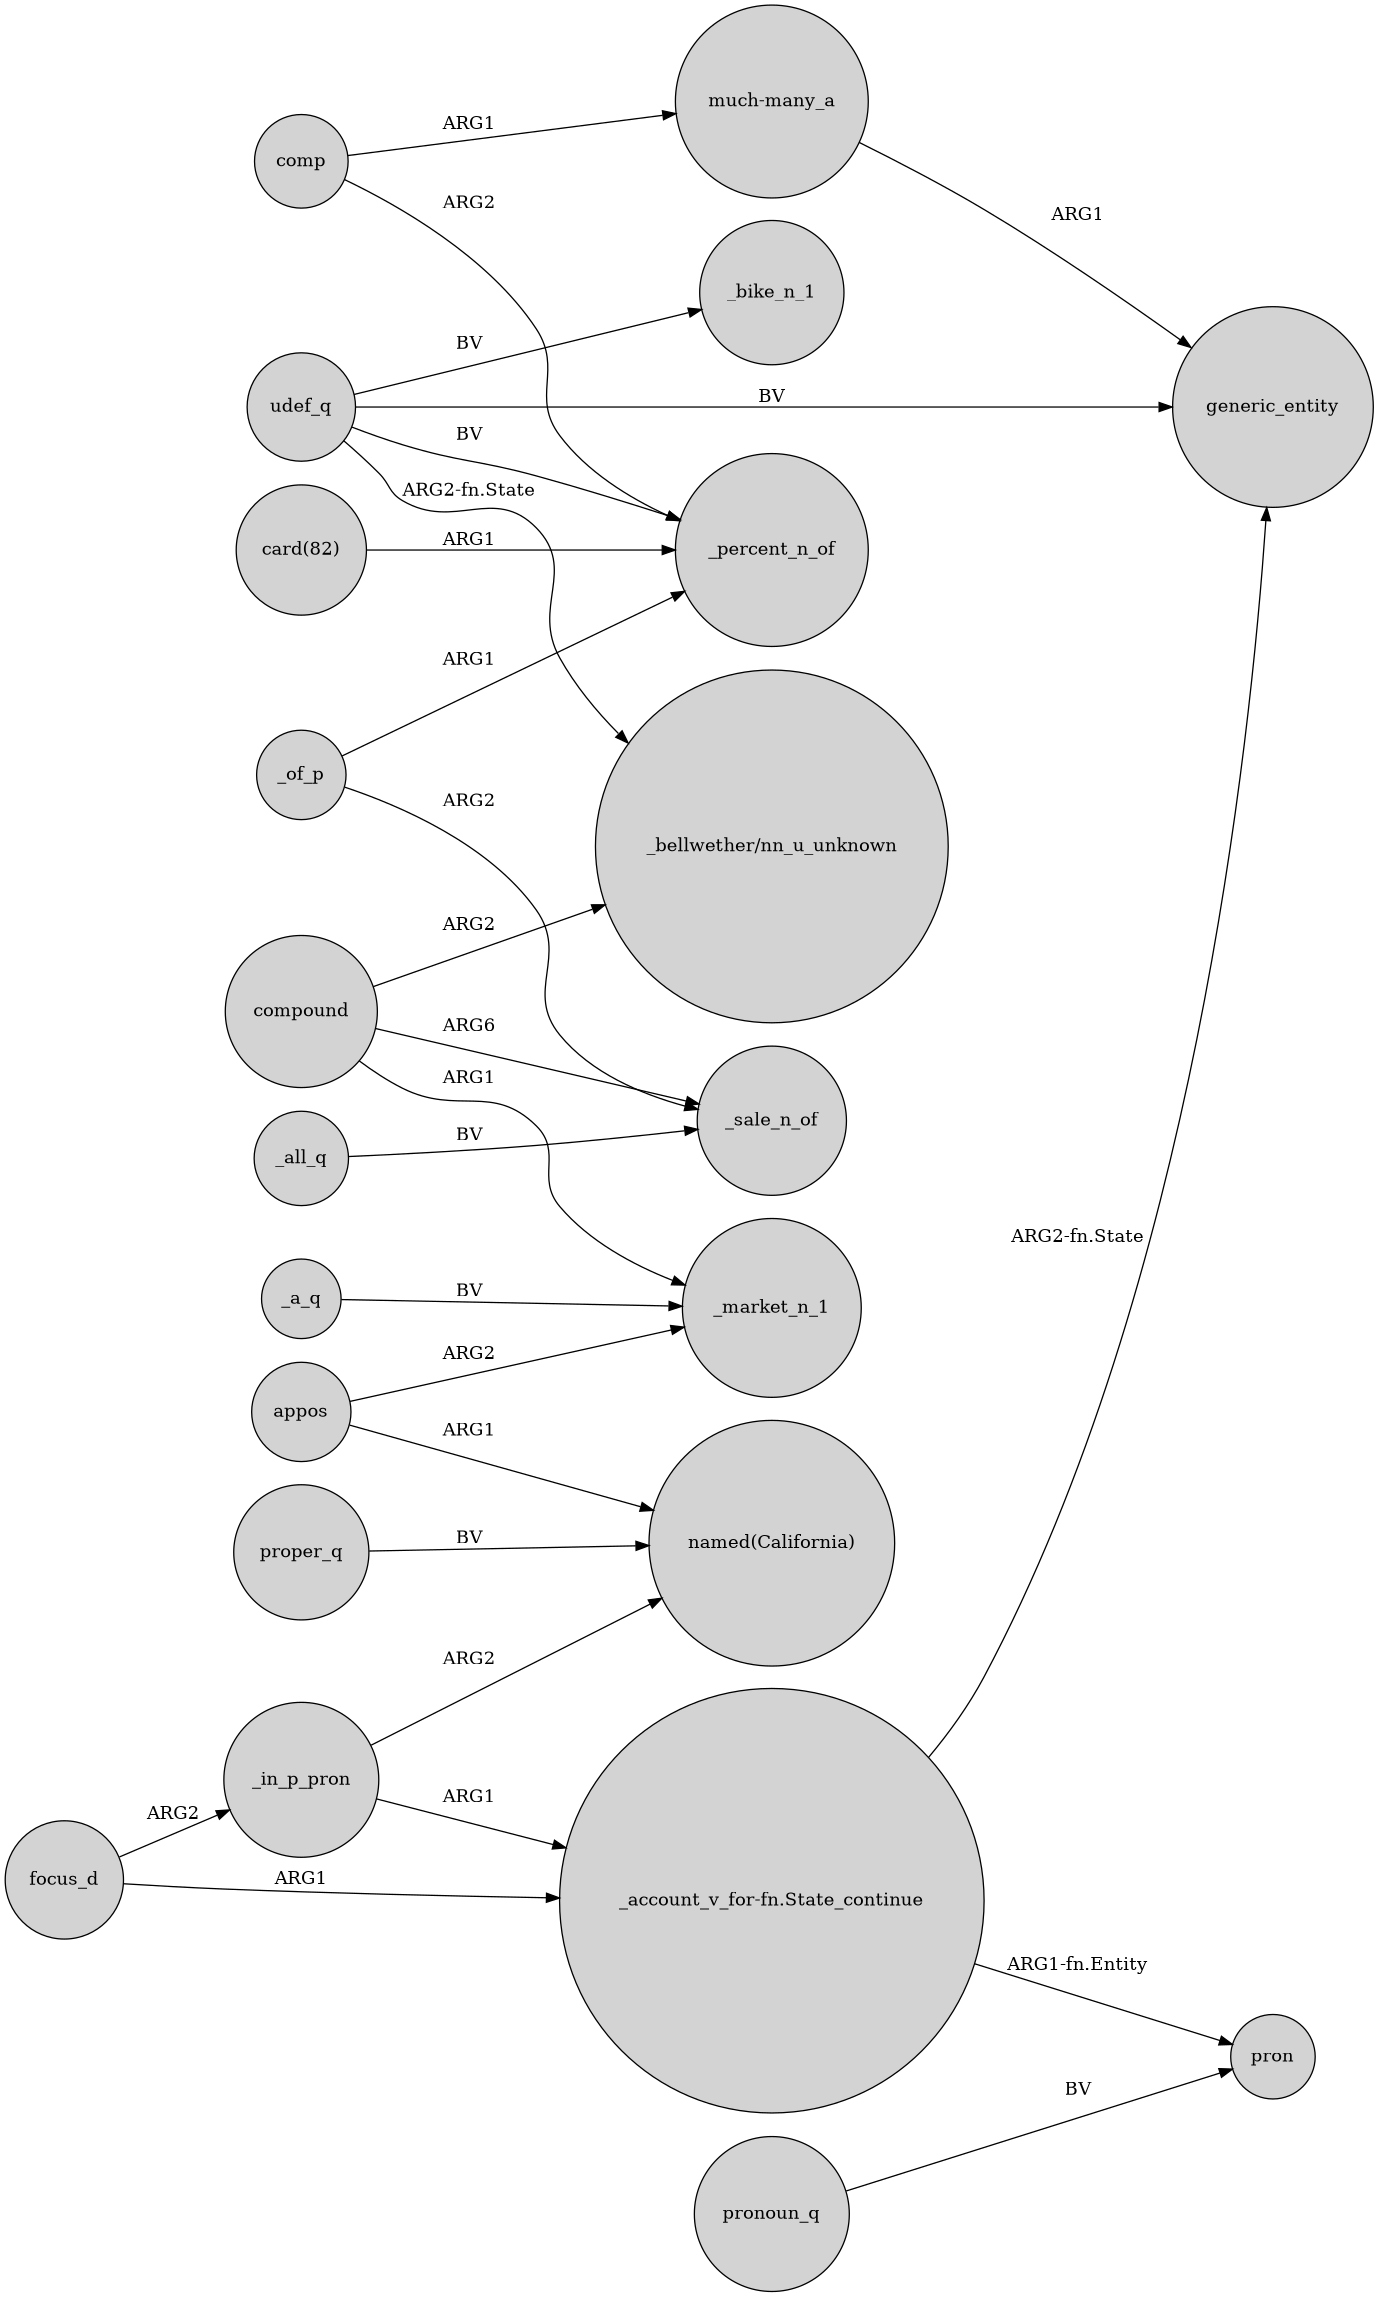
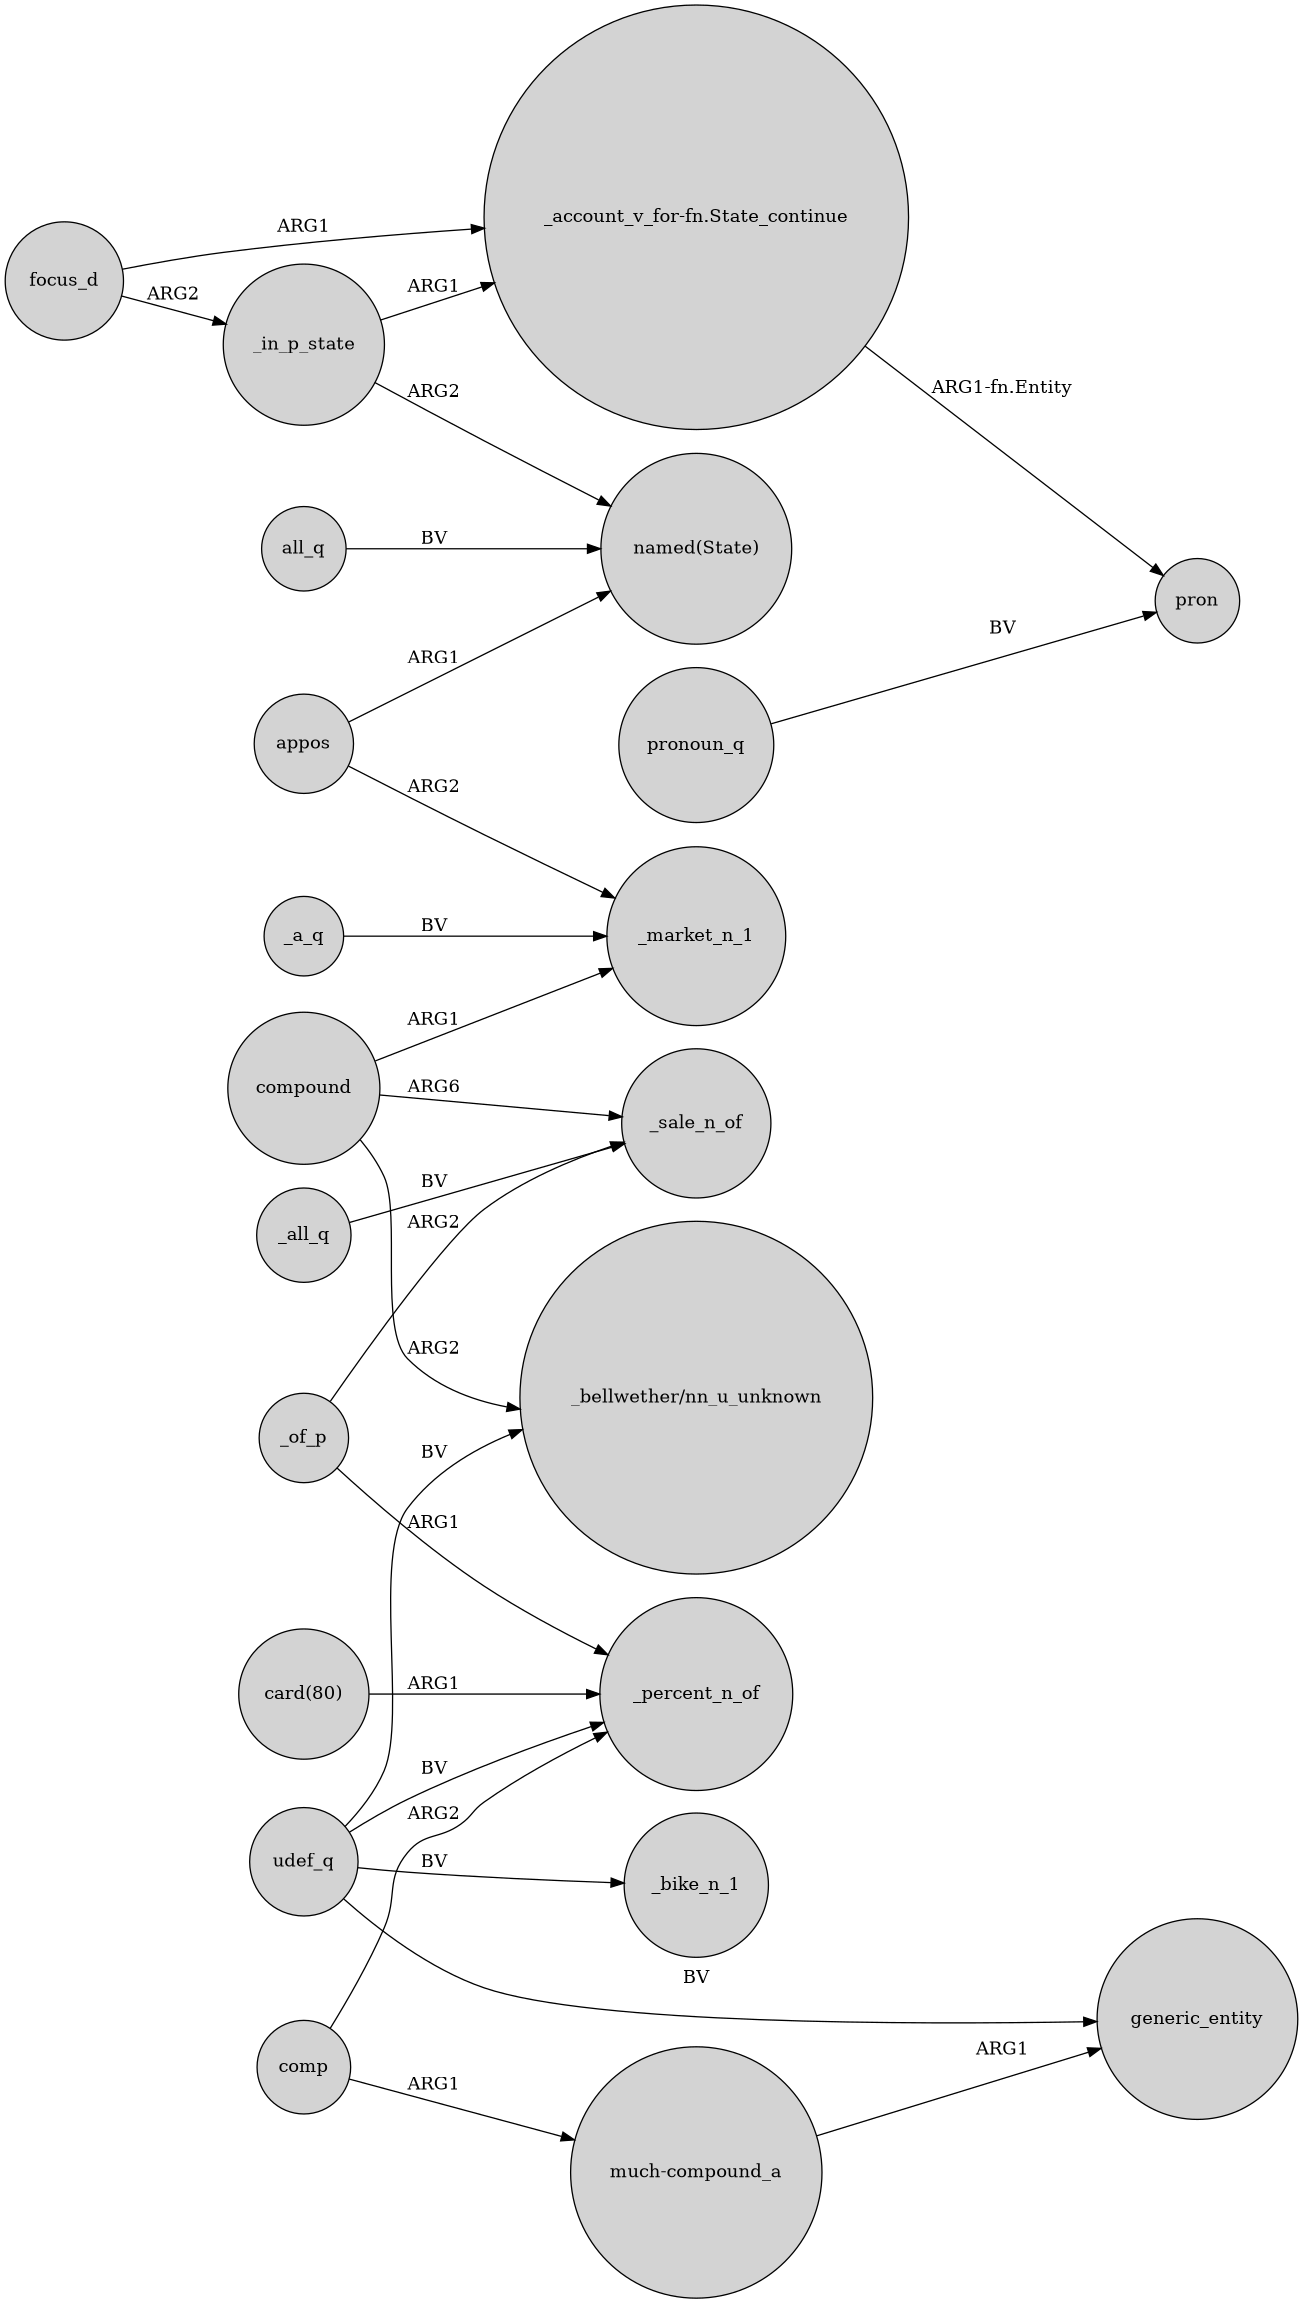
(772, 102) -> (696, 2173)
(469, 491) -> (434, 1453)
(301, 550) -> (304, 1694)
(1169, 1160) -> none
(772, 1543) -> (696, 549)
(301, 1552) -> (304, 549)
(301, 1780) -> (304, 345)
